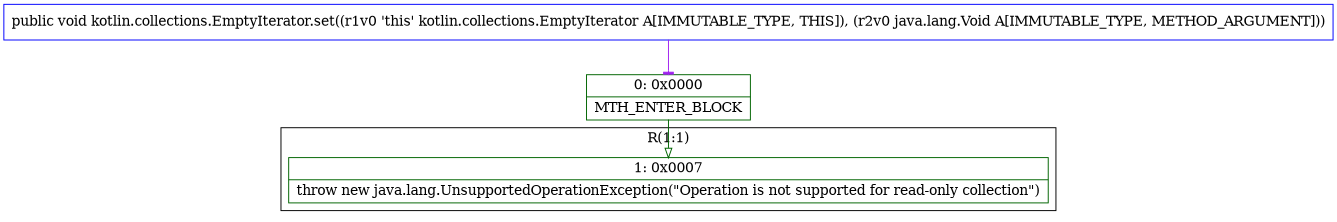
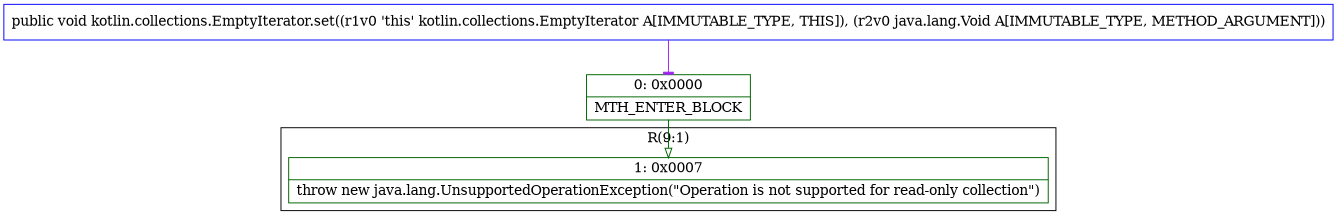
(668, 139) -> (668, 139)
